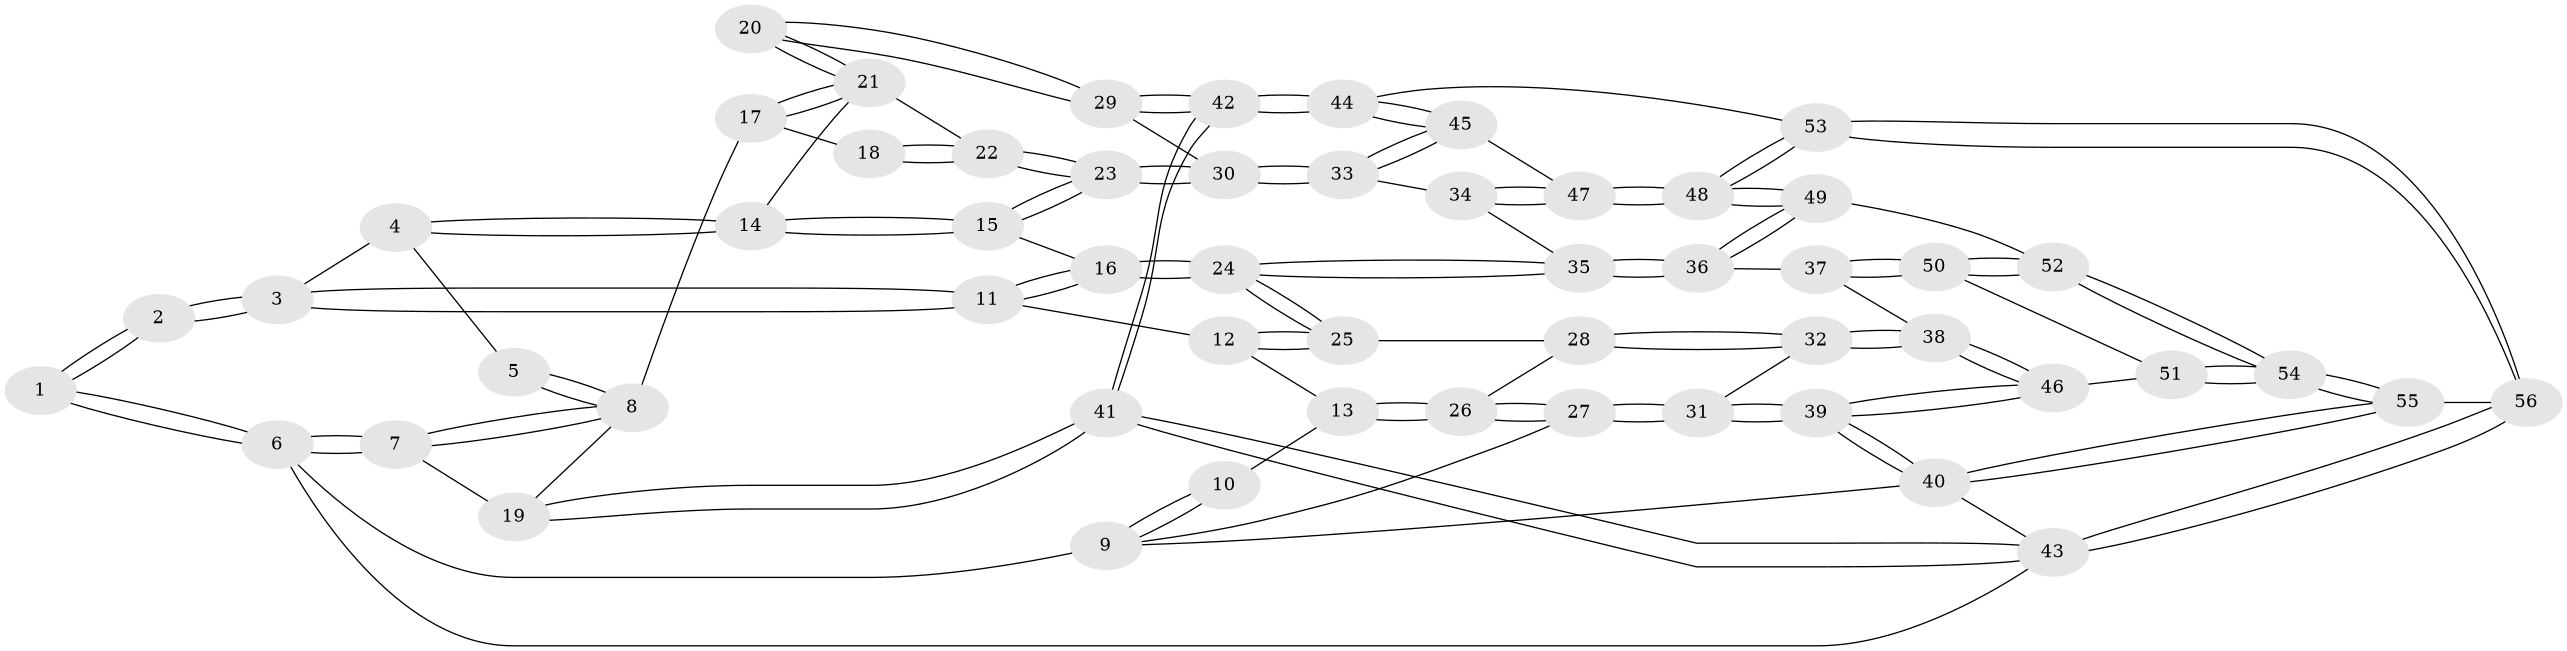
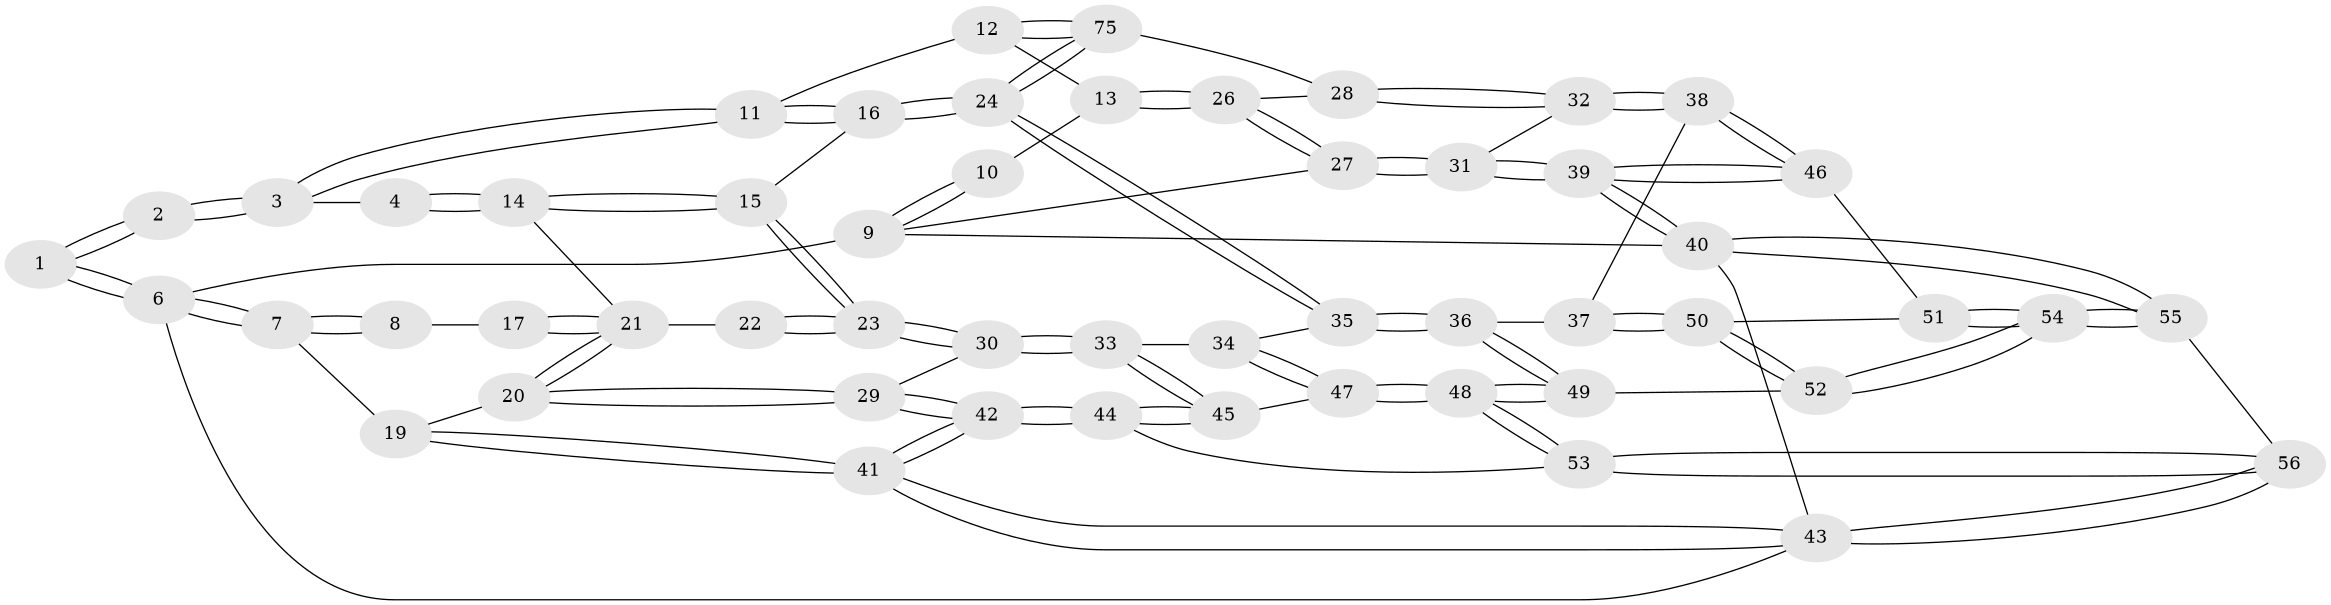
(869, 154) -> none
(1343, 341) -> (1106, 29)
(514, 372) -> none
(573, 462) -> (455, 416)
